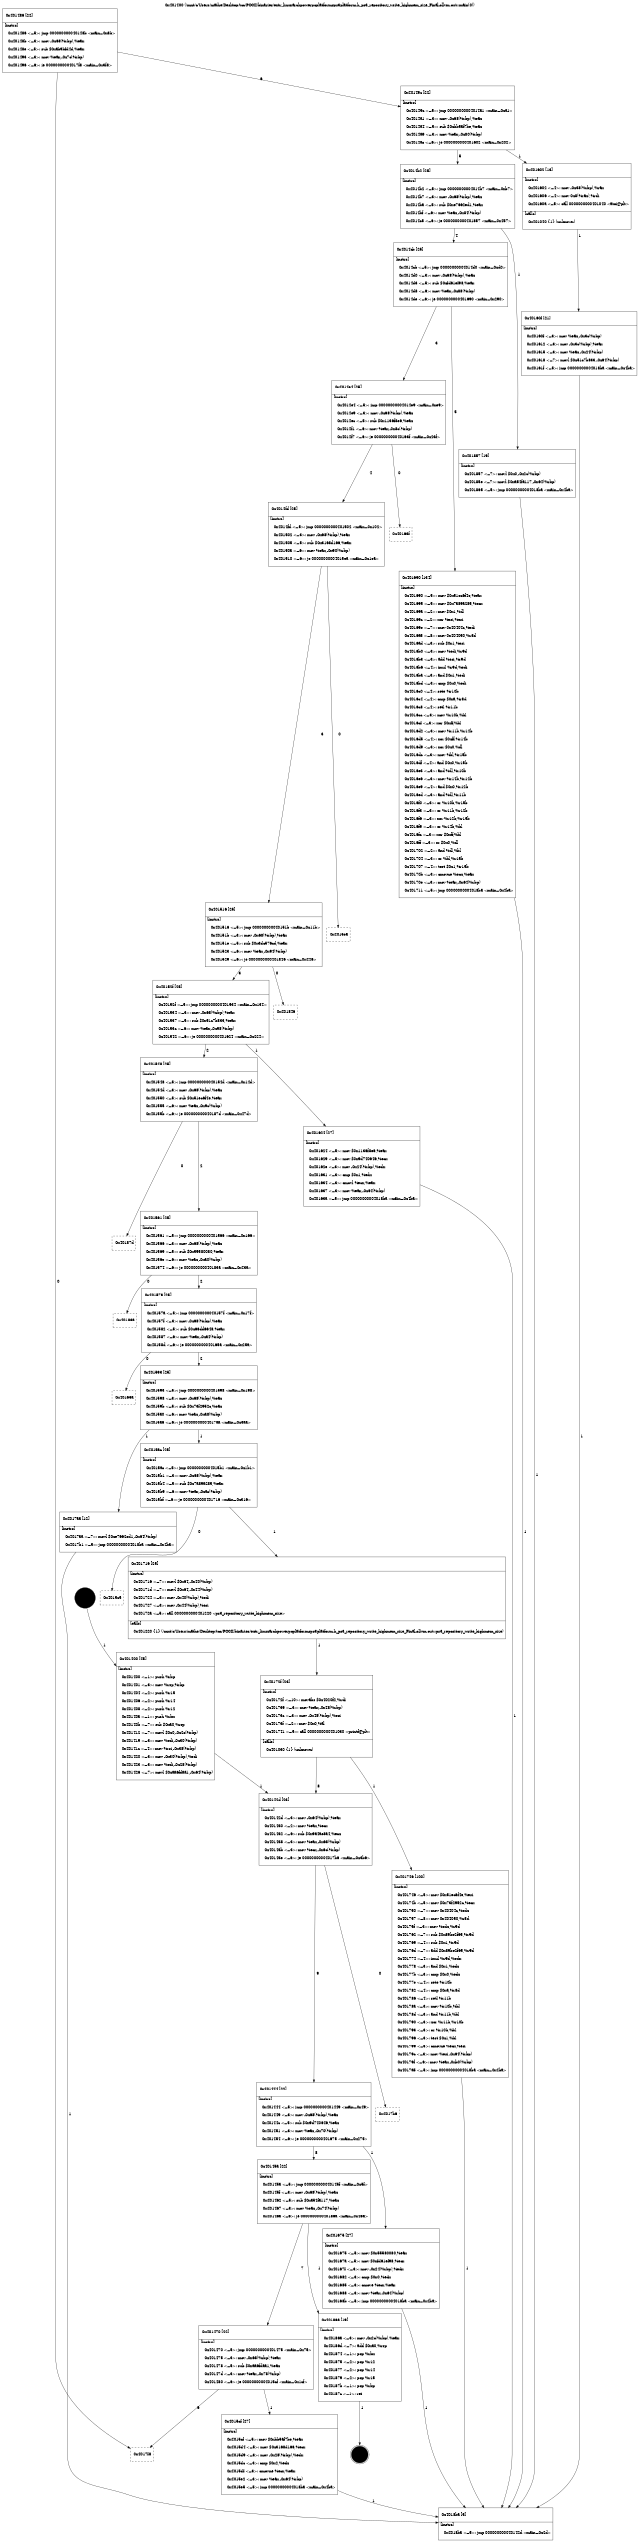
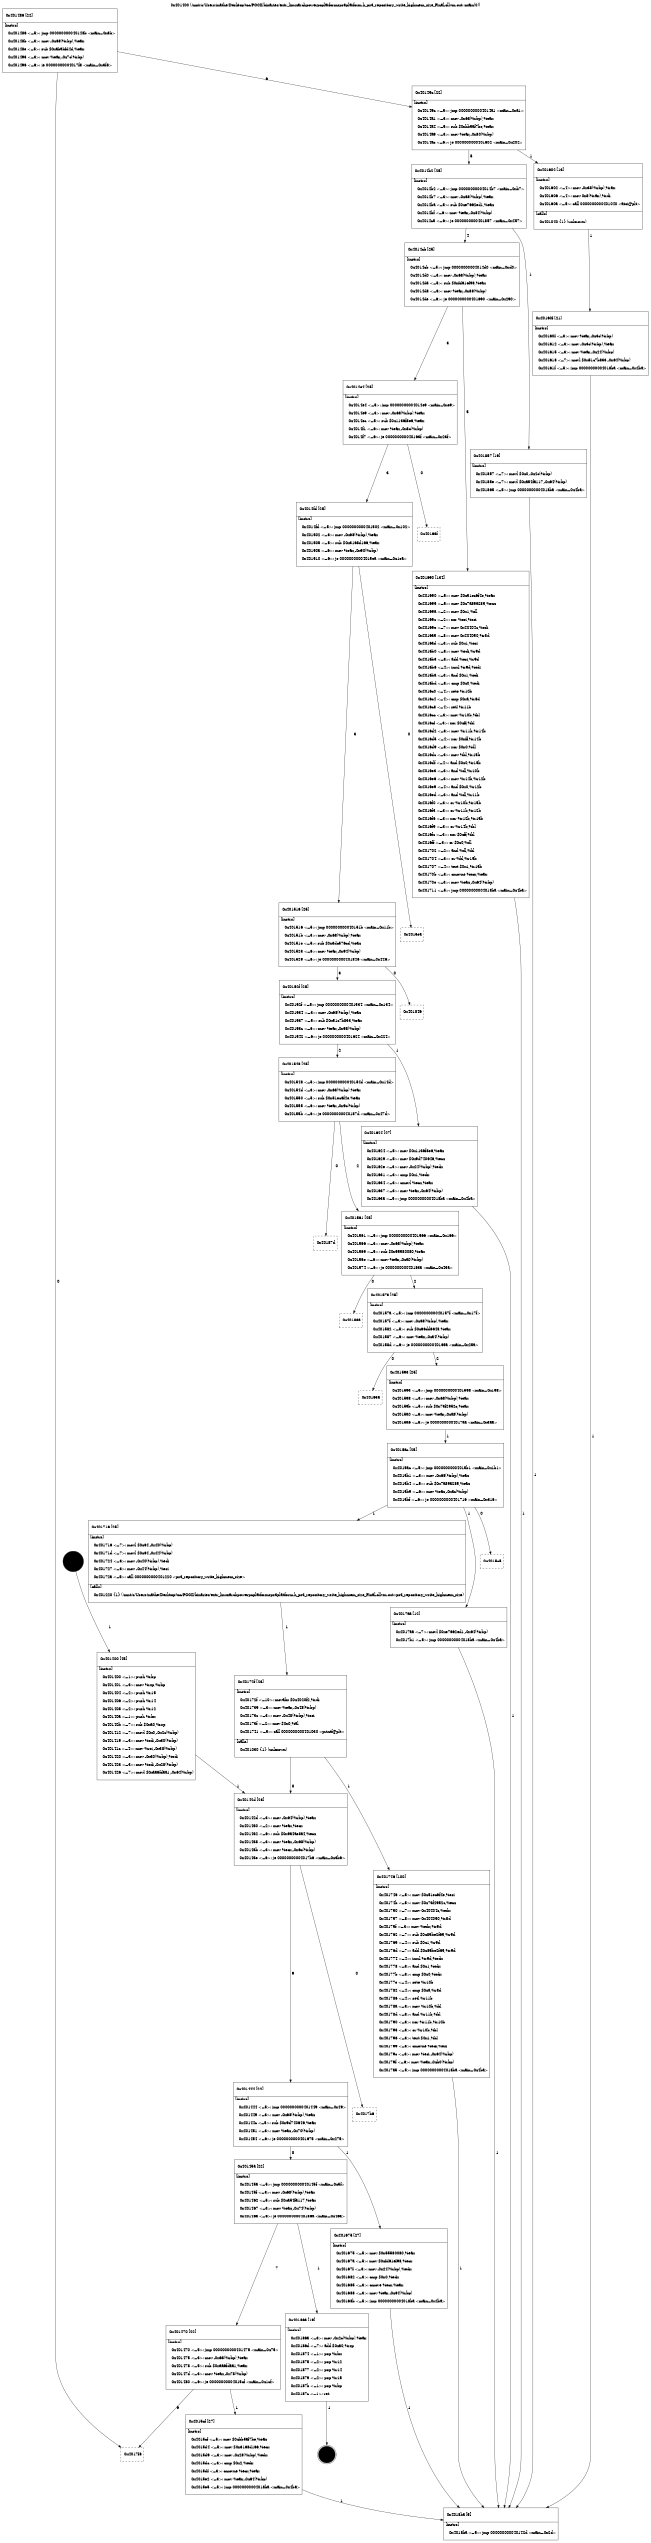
(370, 473) -> (387, 473)
(127, 1467) -> (475, 1556)
